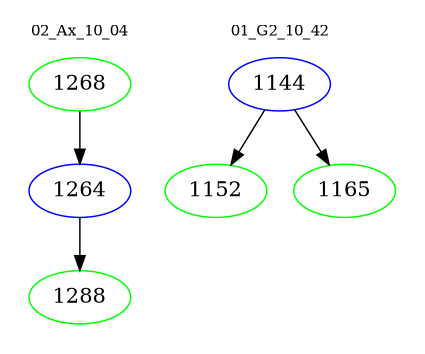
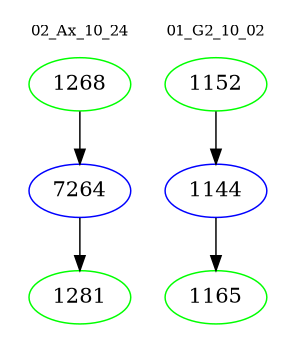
(80, 32) -> (80, 32)
(280, 32) -> (216, 32)
(252, 131) -> (216, 130)
(80, 191) -> (80, 191)
(80, 297) -> (80, 297)
